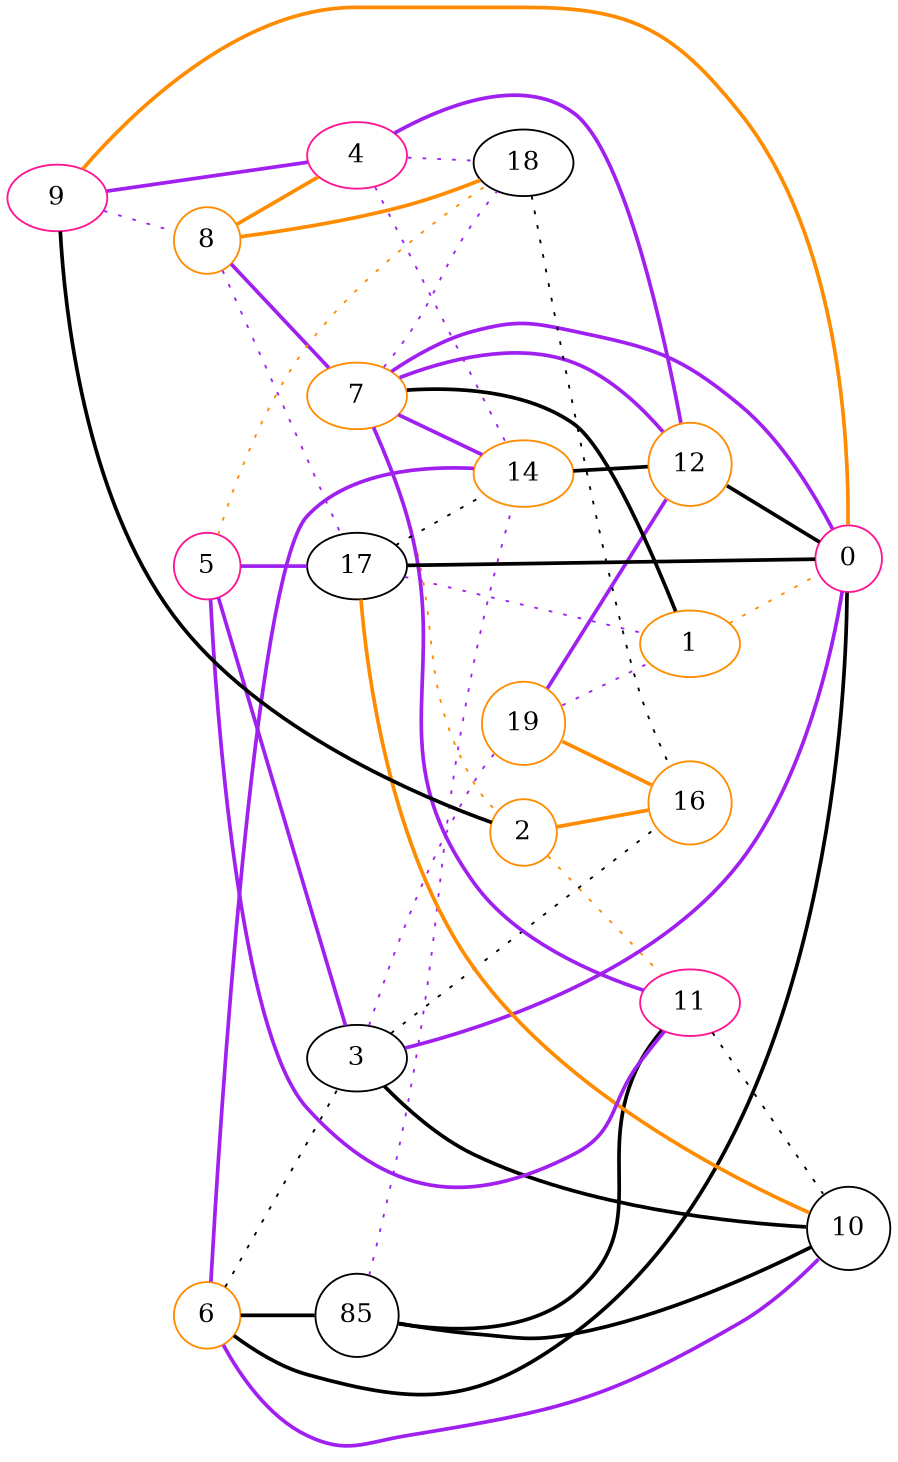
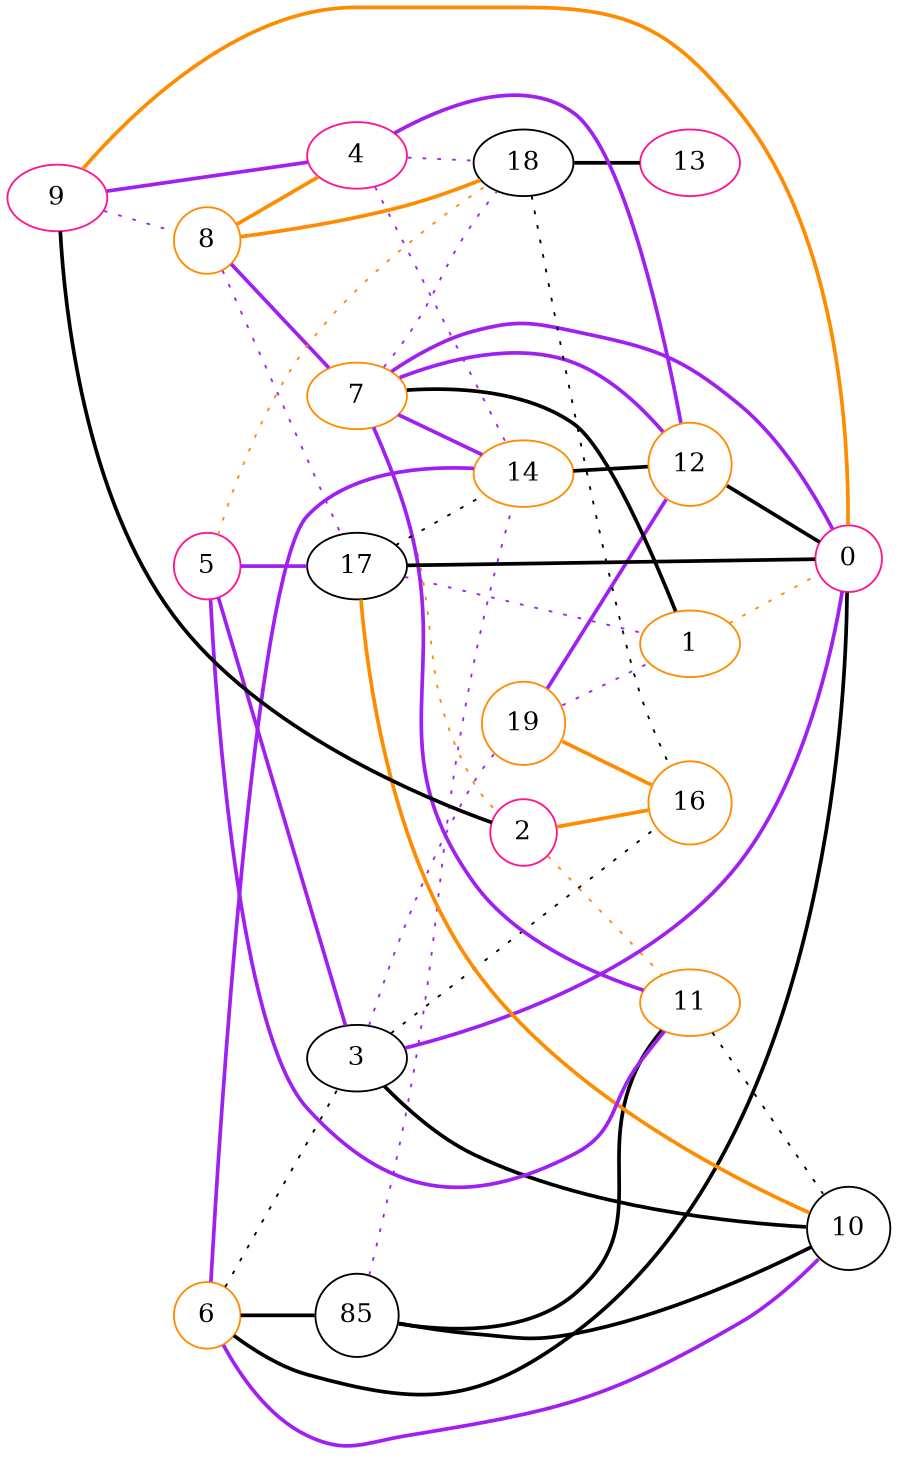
none -> (690, 163)
(524, 832) -> (524, 832)
(690, 1003) -> (690, 1003)
